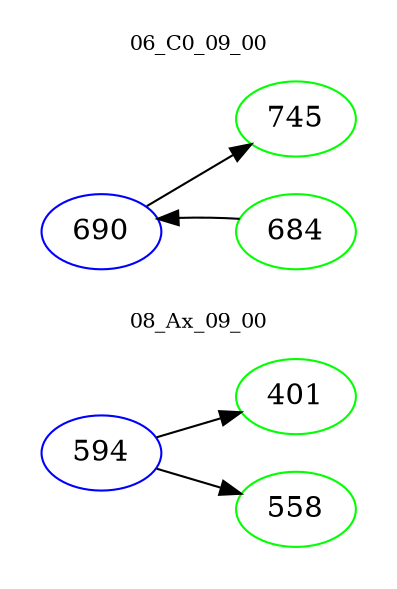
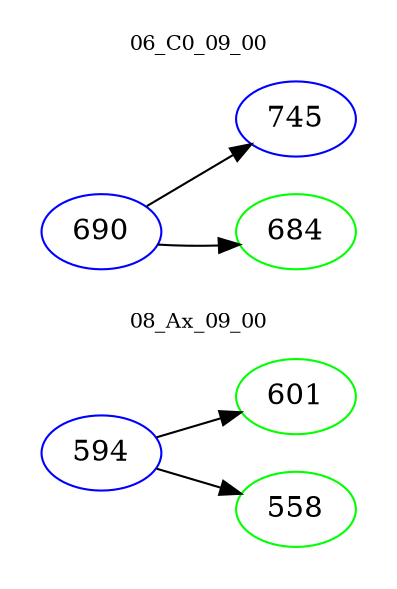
(296, 119) -> (296, 119)
(209, 218) -> (188, 246)
(296, 397) -> (296, 397)
